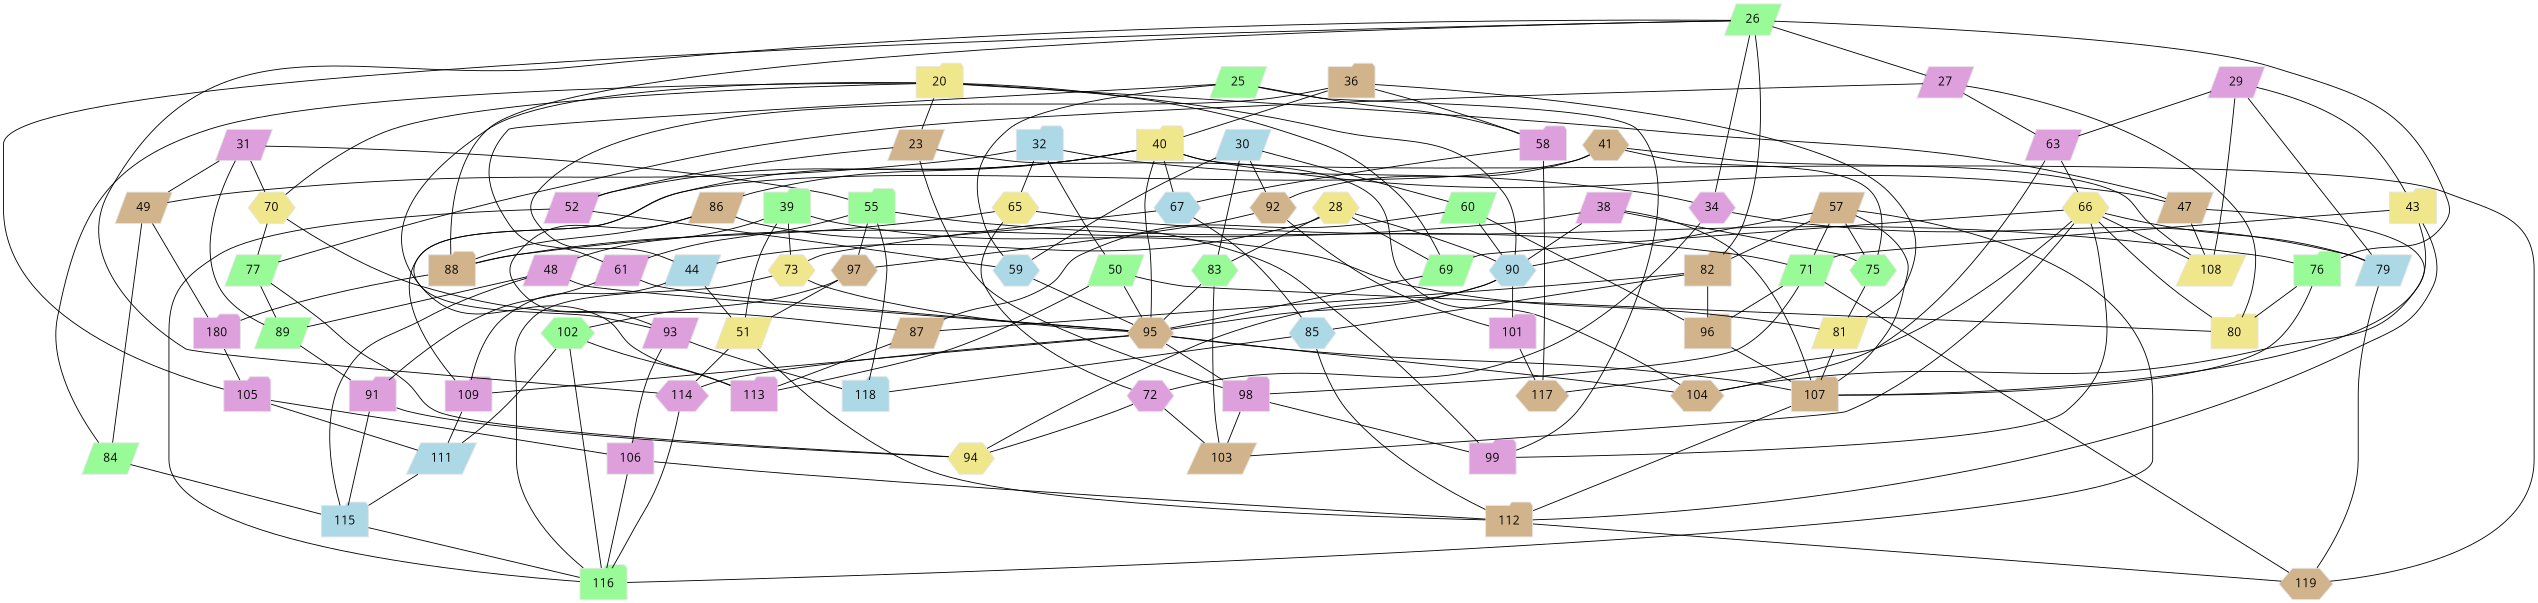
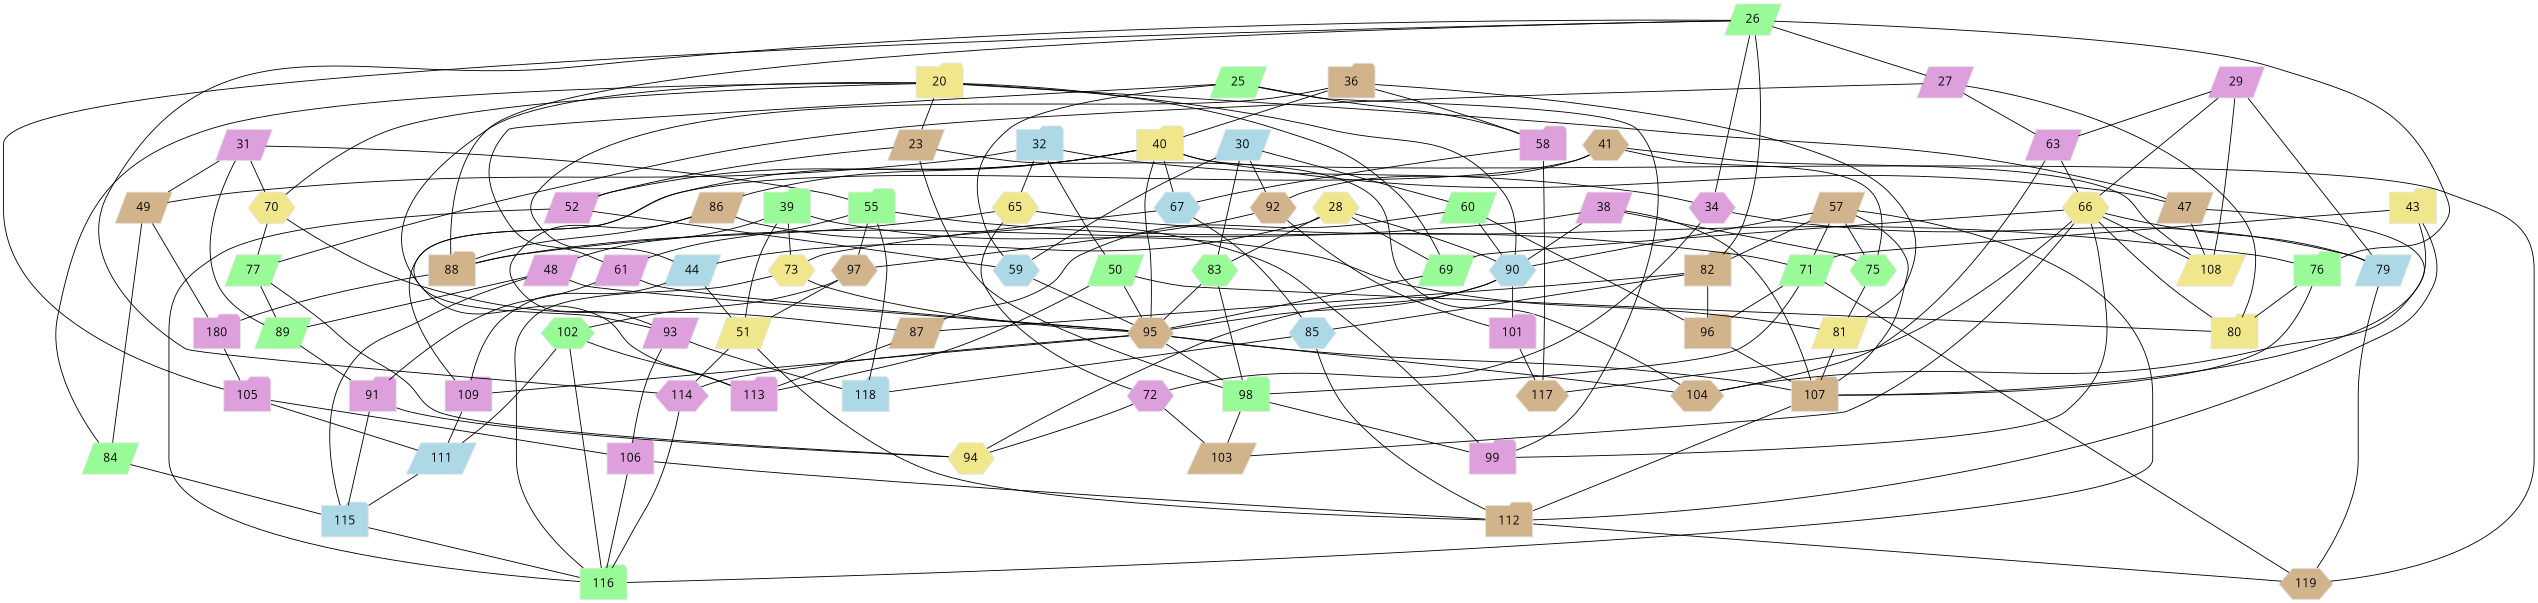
(2344, 122) -> (2165, 142)
(1213, 365) -> (1232, 338)
(1246, 396) -> (1246, 396)
